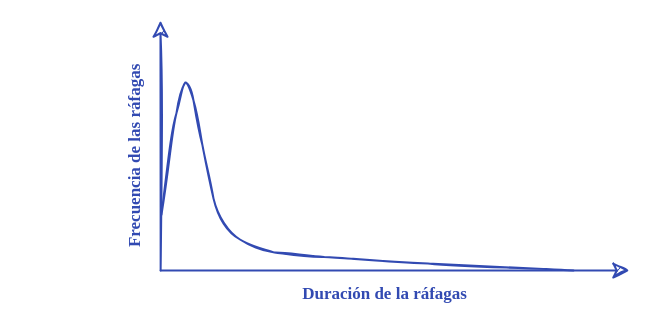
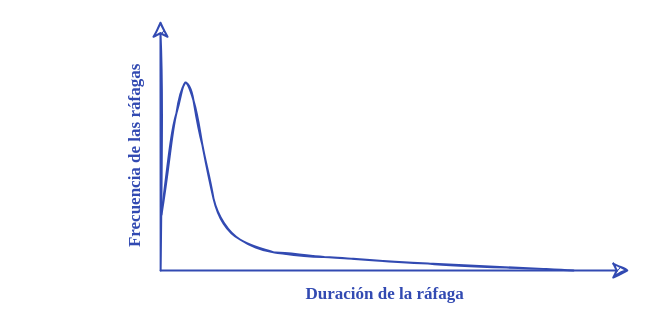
(385, 293) -> (385, 293)
